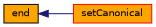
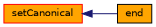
(61, 14) -> (105, 14)
